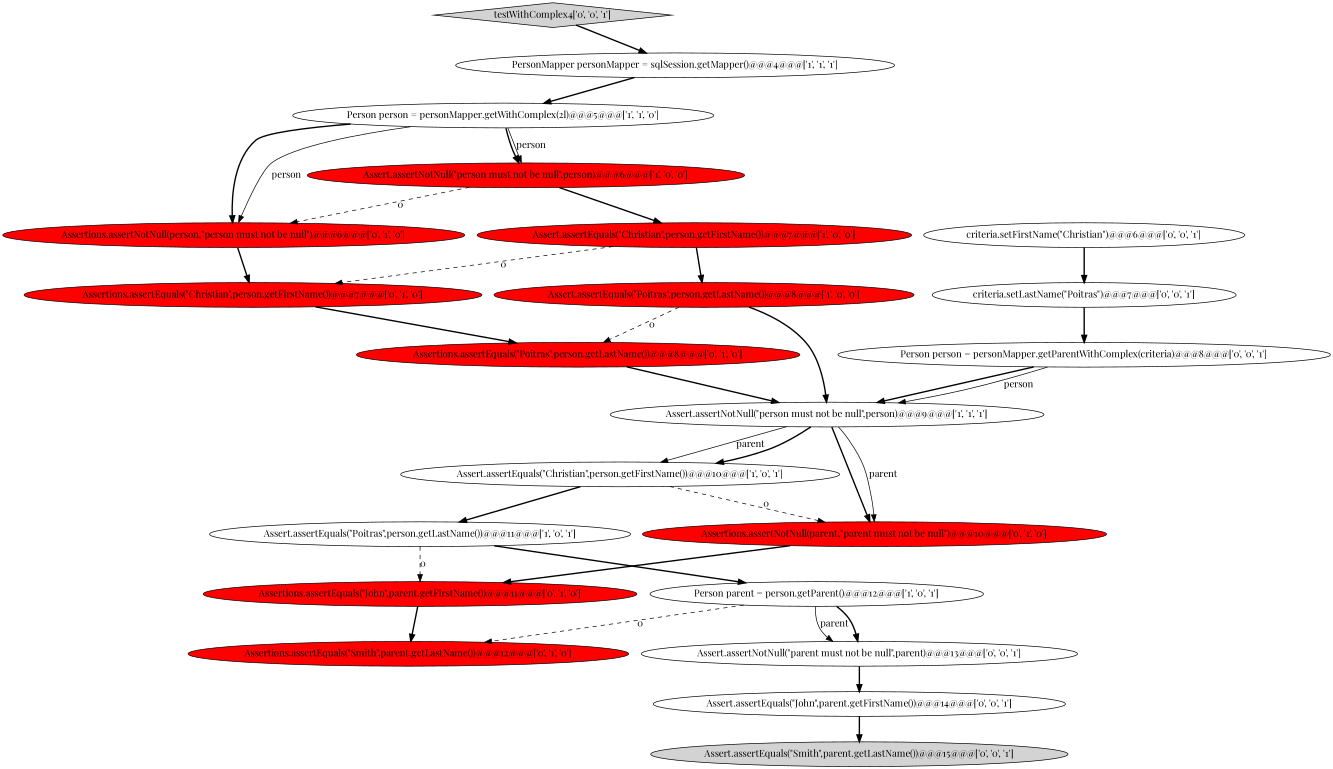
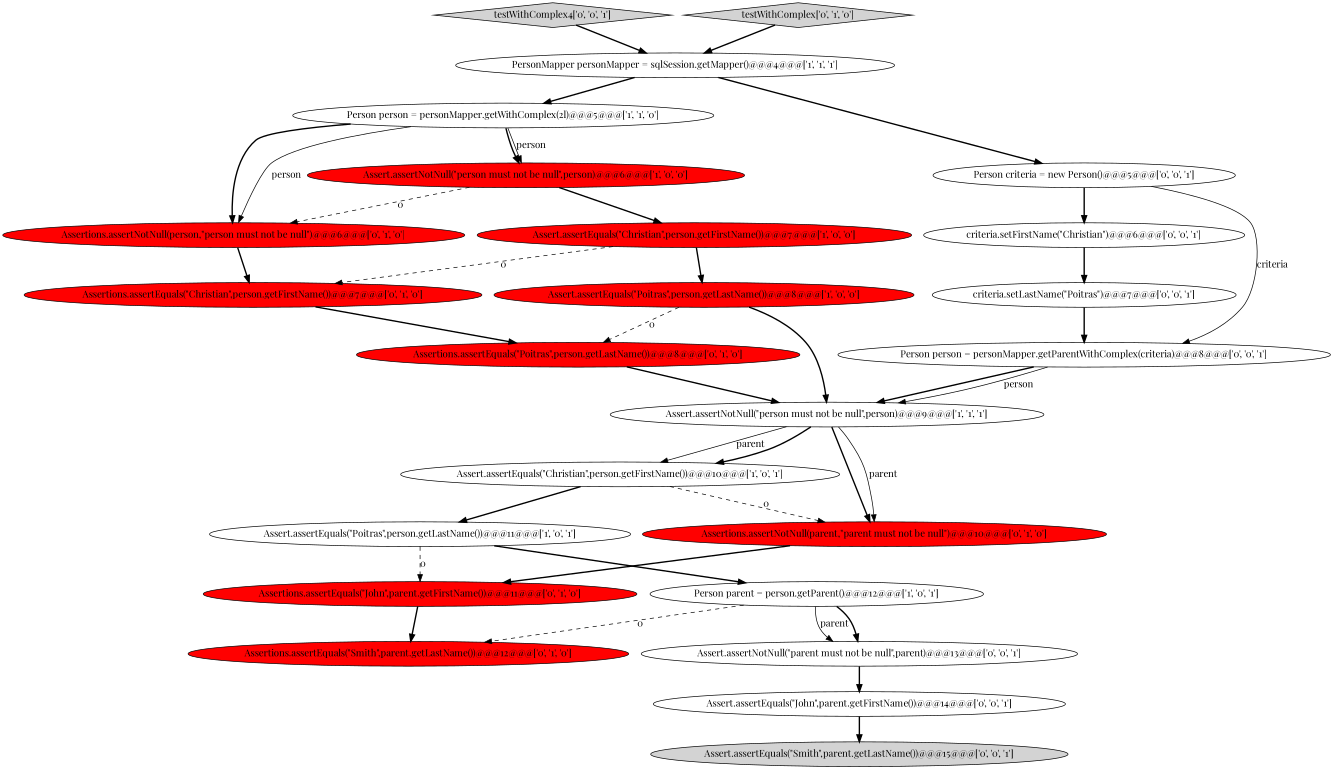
none -> (798, 15)
none -> (1084, 175)
